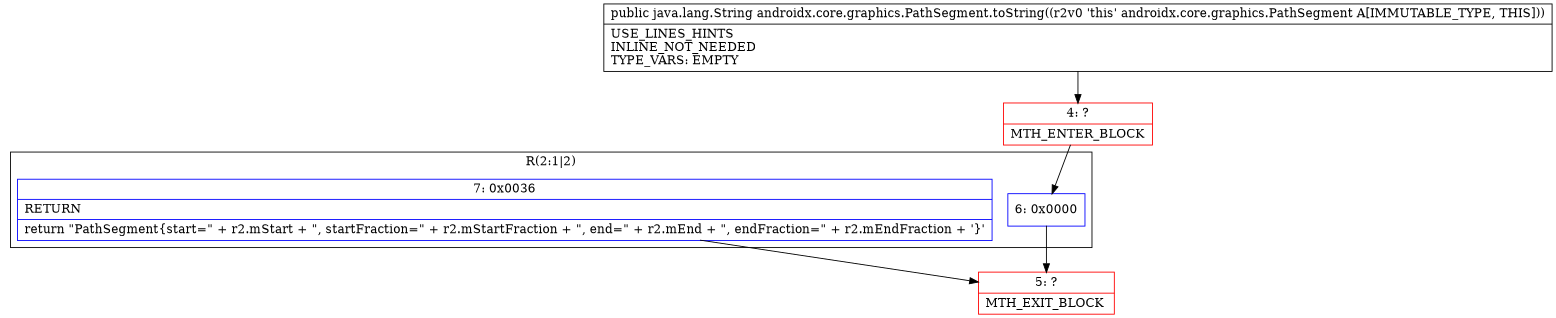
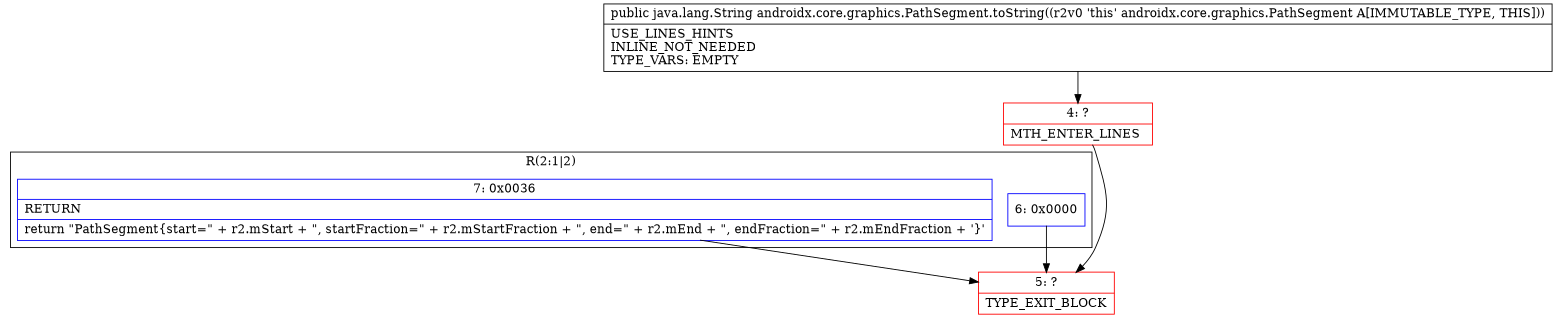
(1078, 134) -> (1075, 134)
(1063, 165) -> (1106, 208)
(1045, 303) -> (1046, 303)
